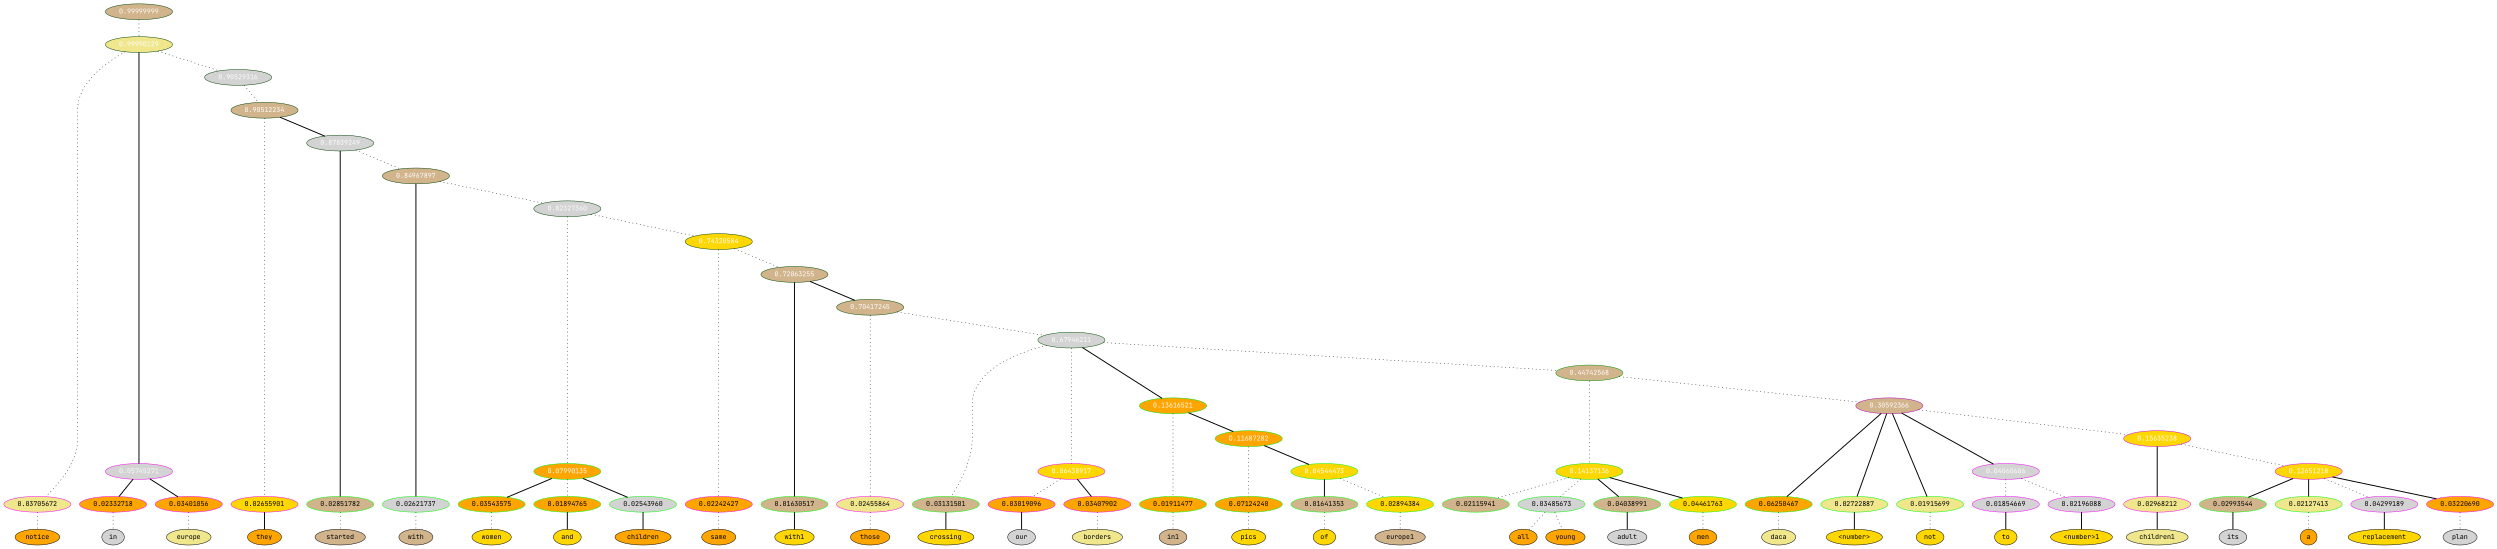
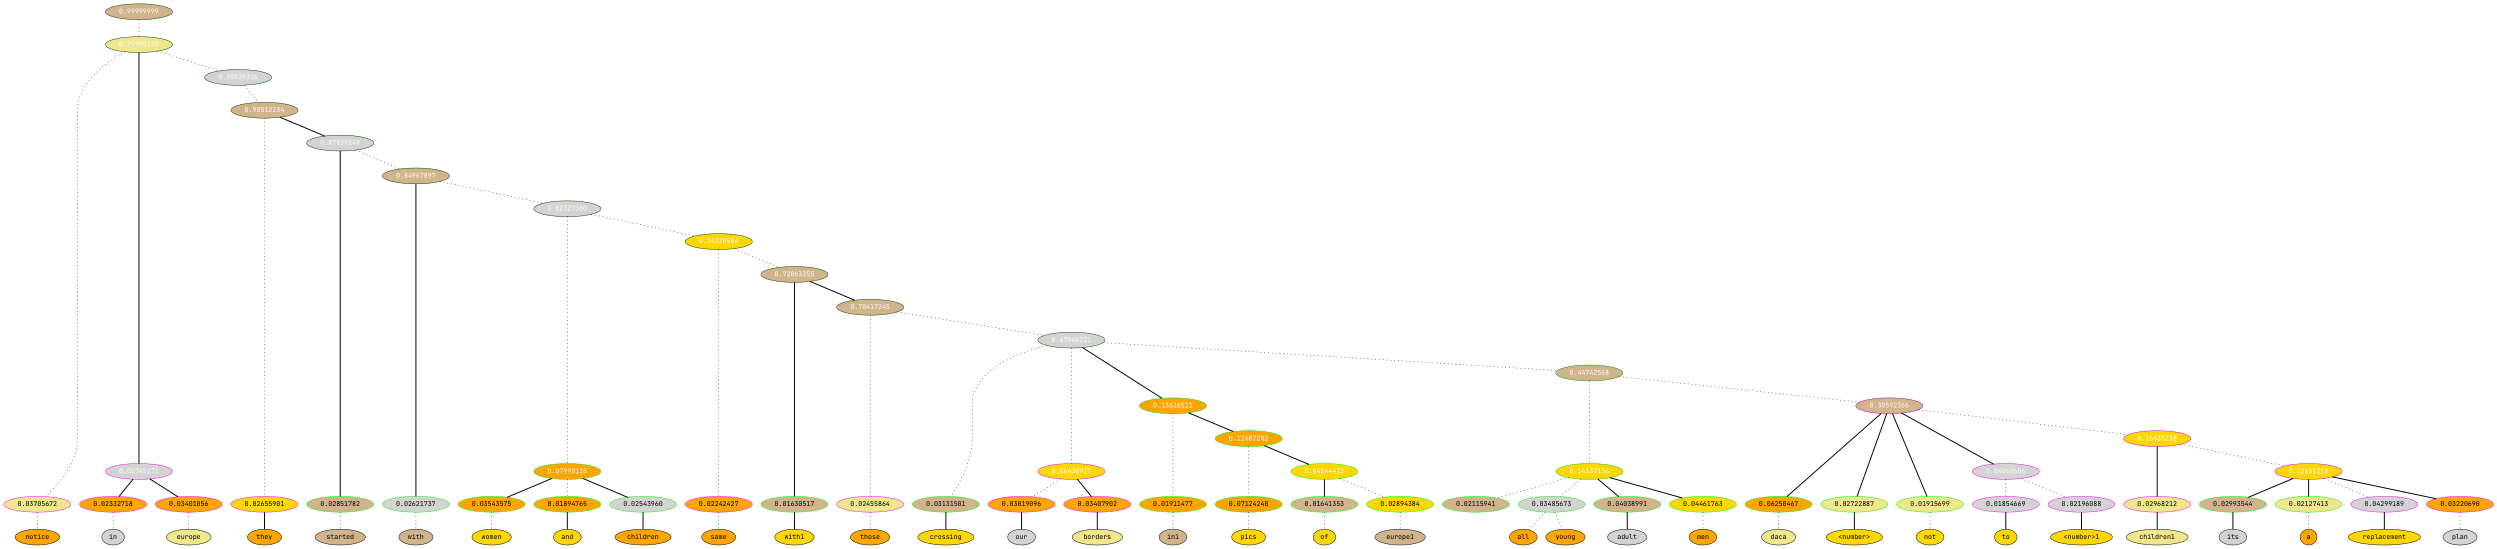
(1097, 521) -> (1097, 521)
